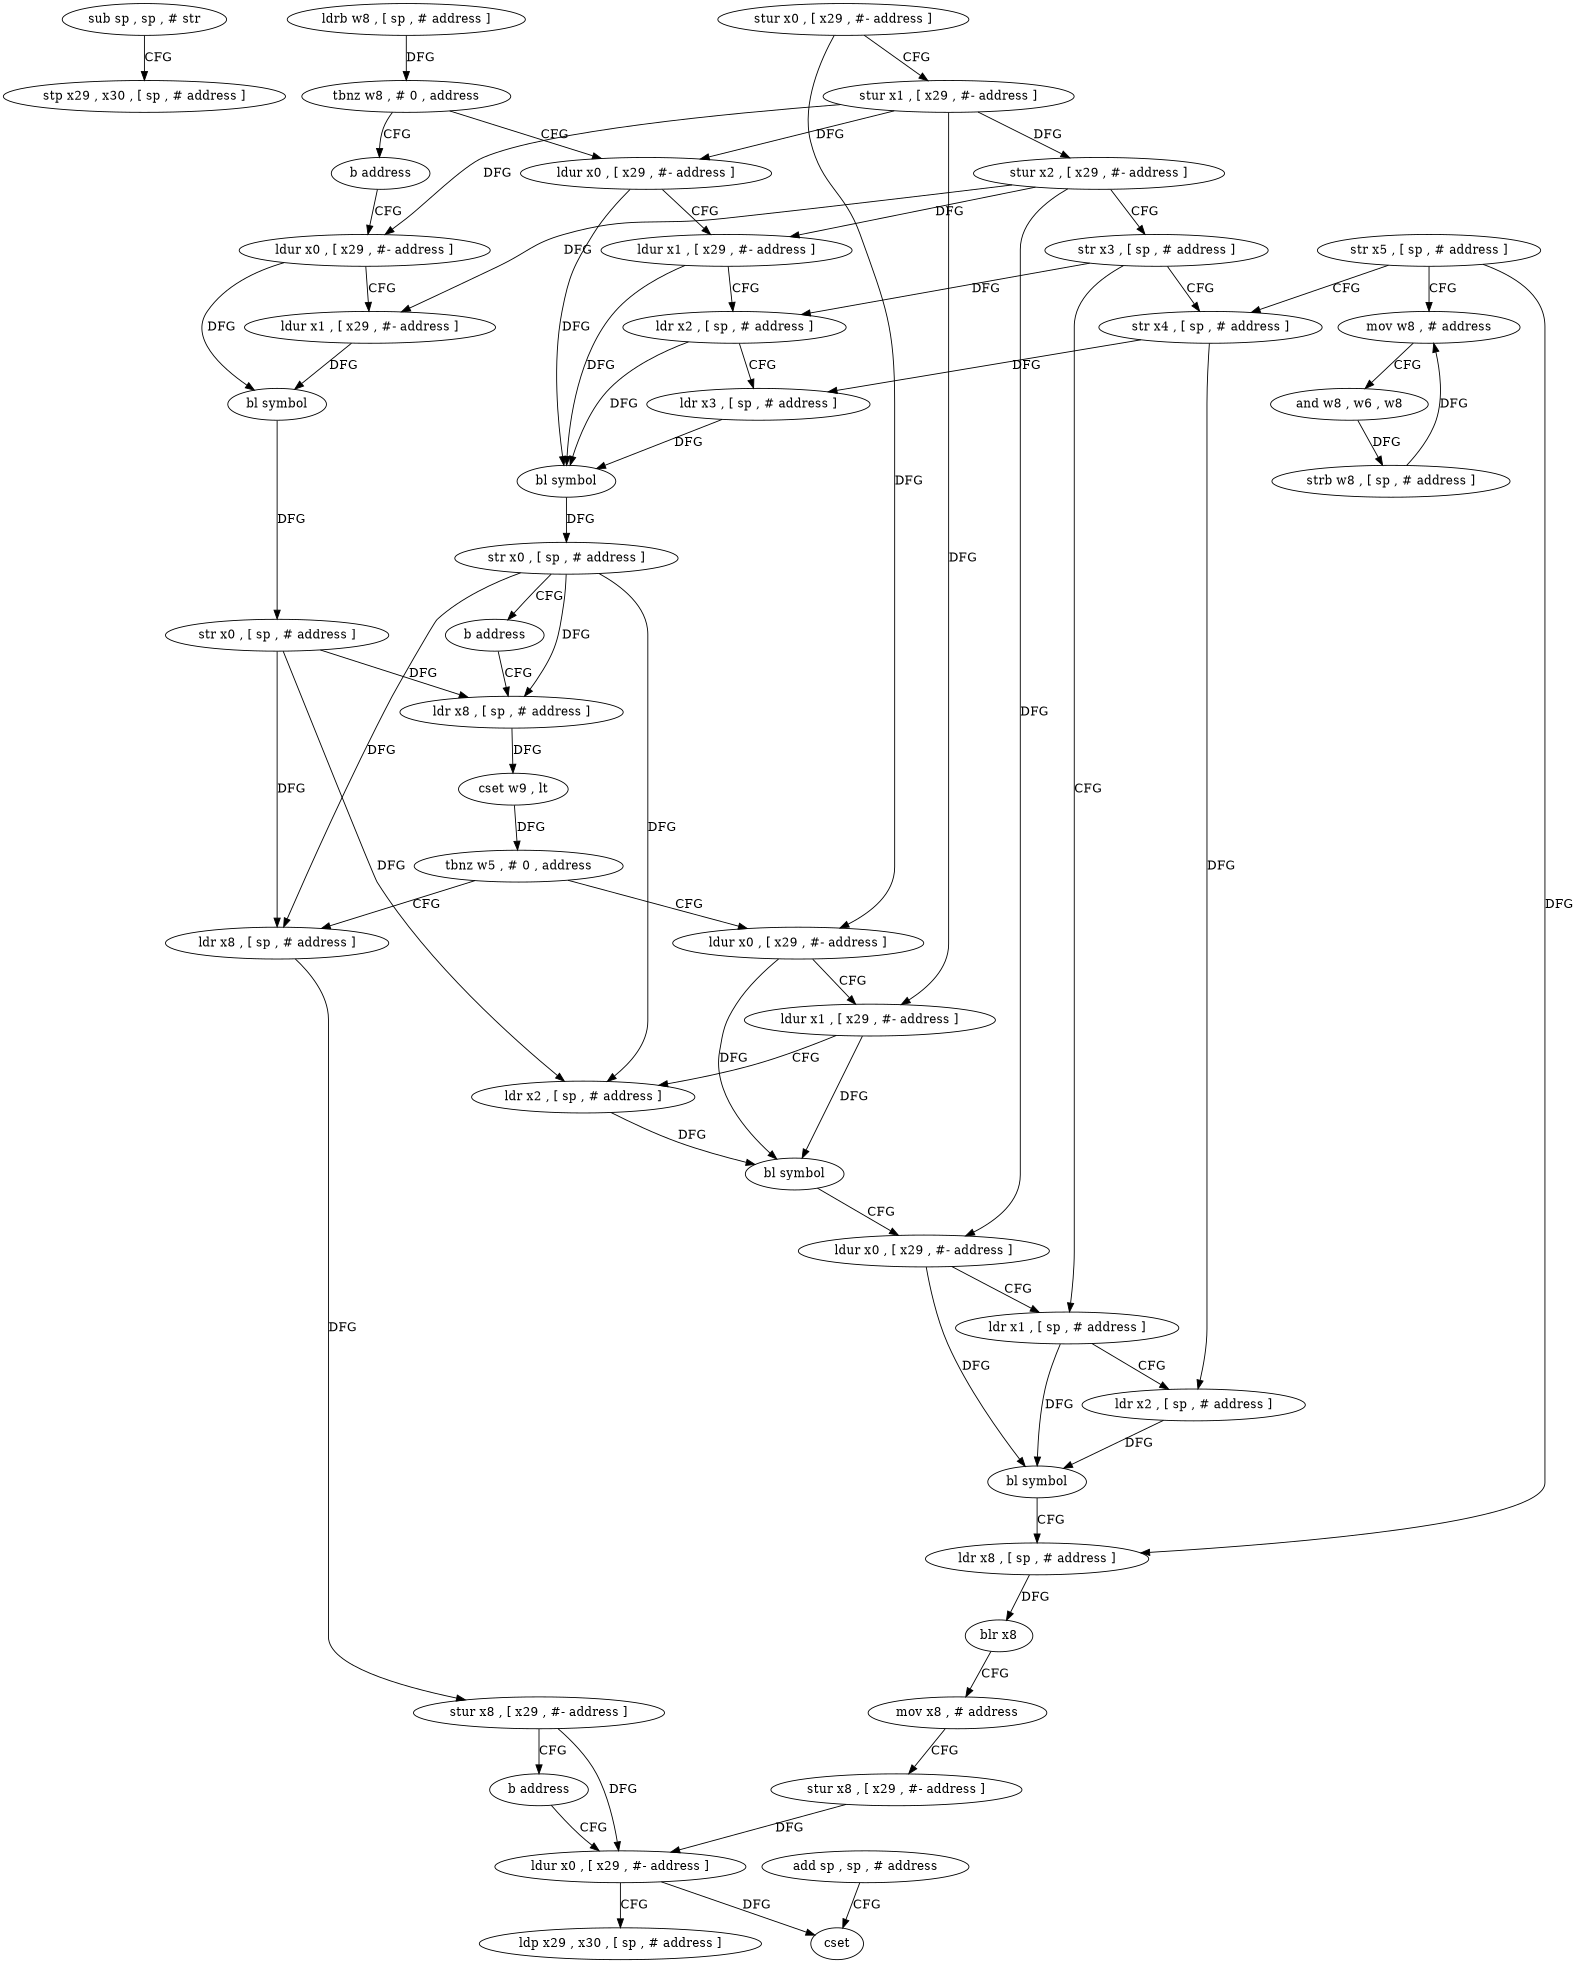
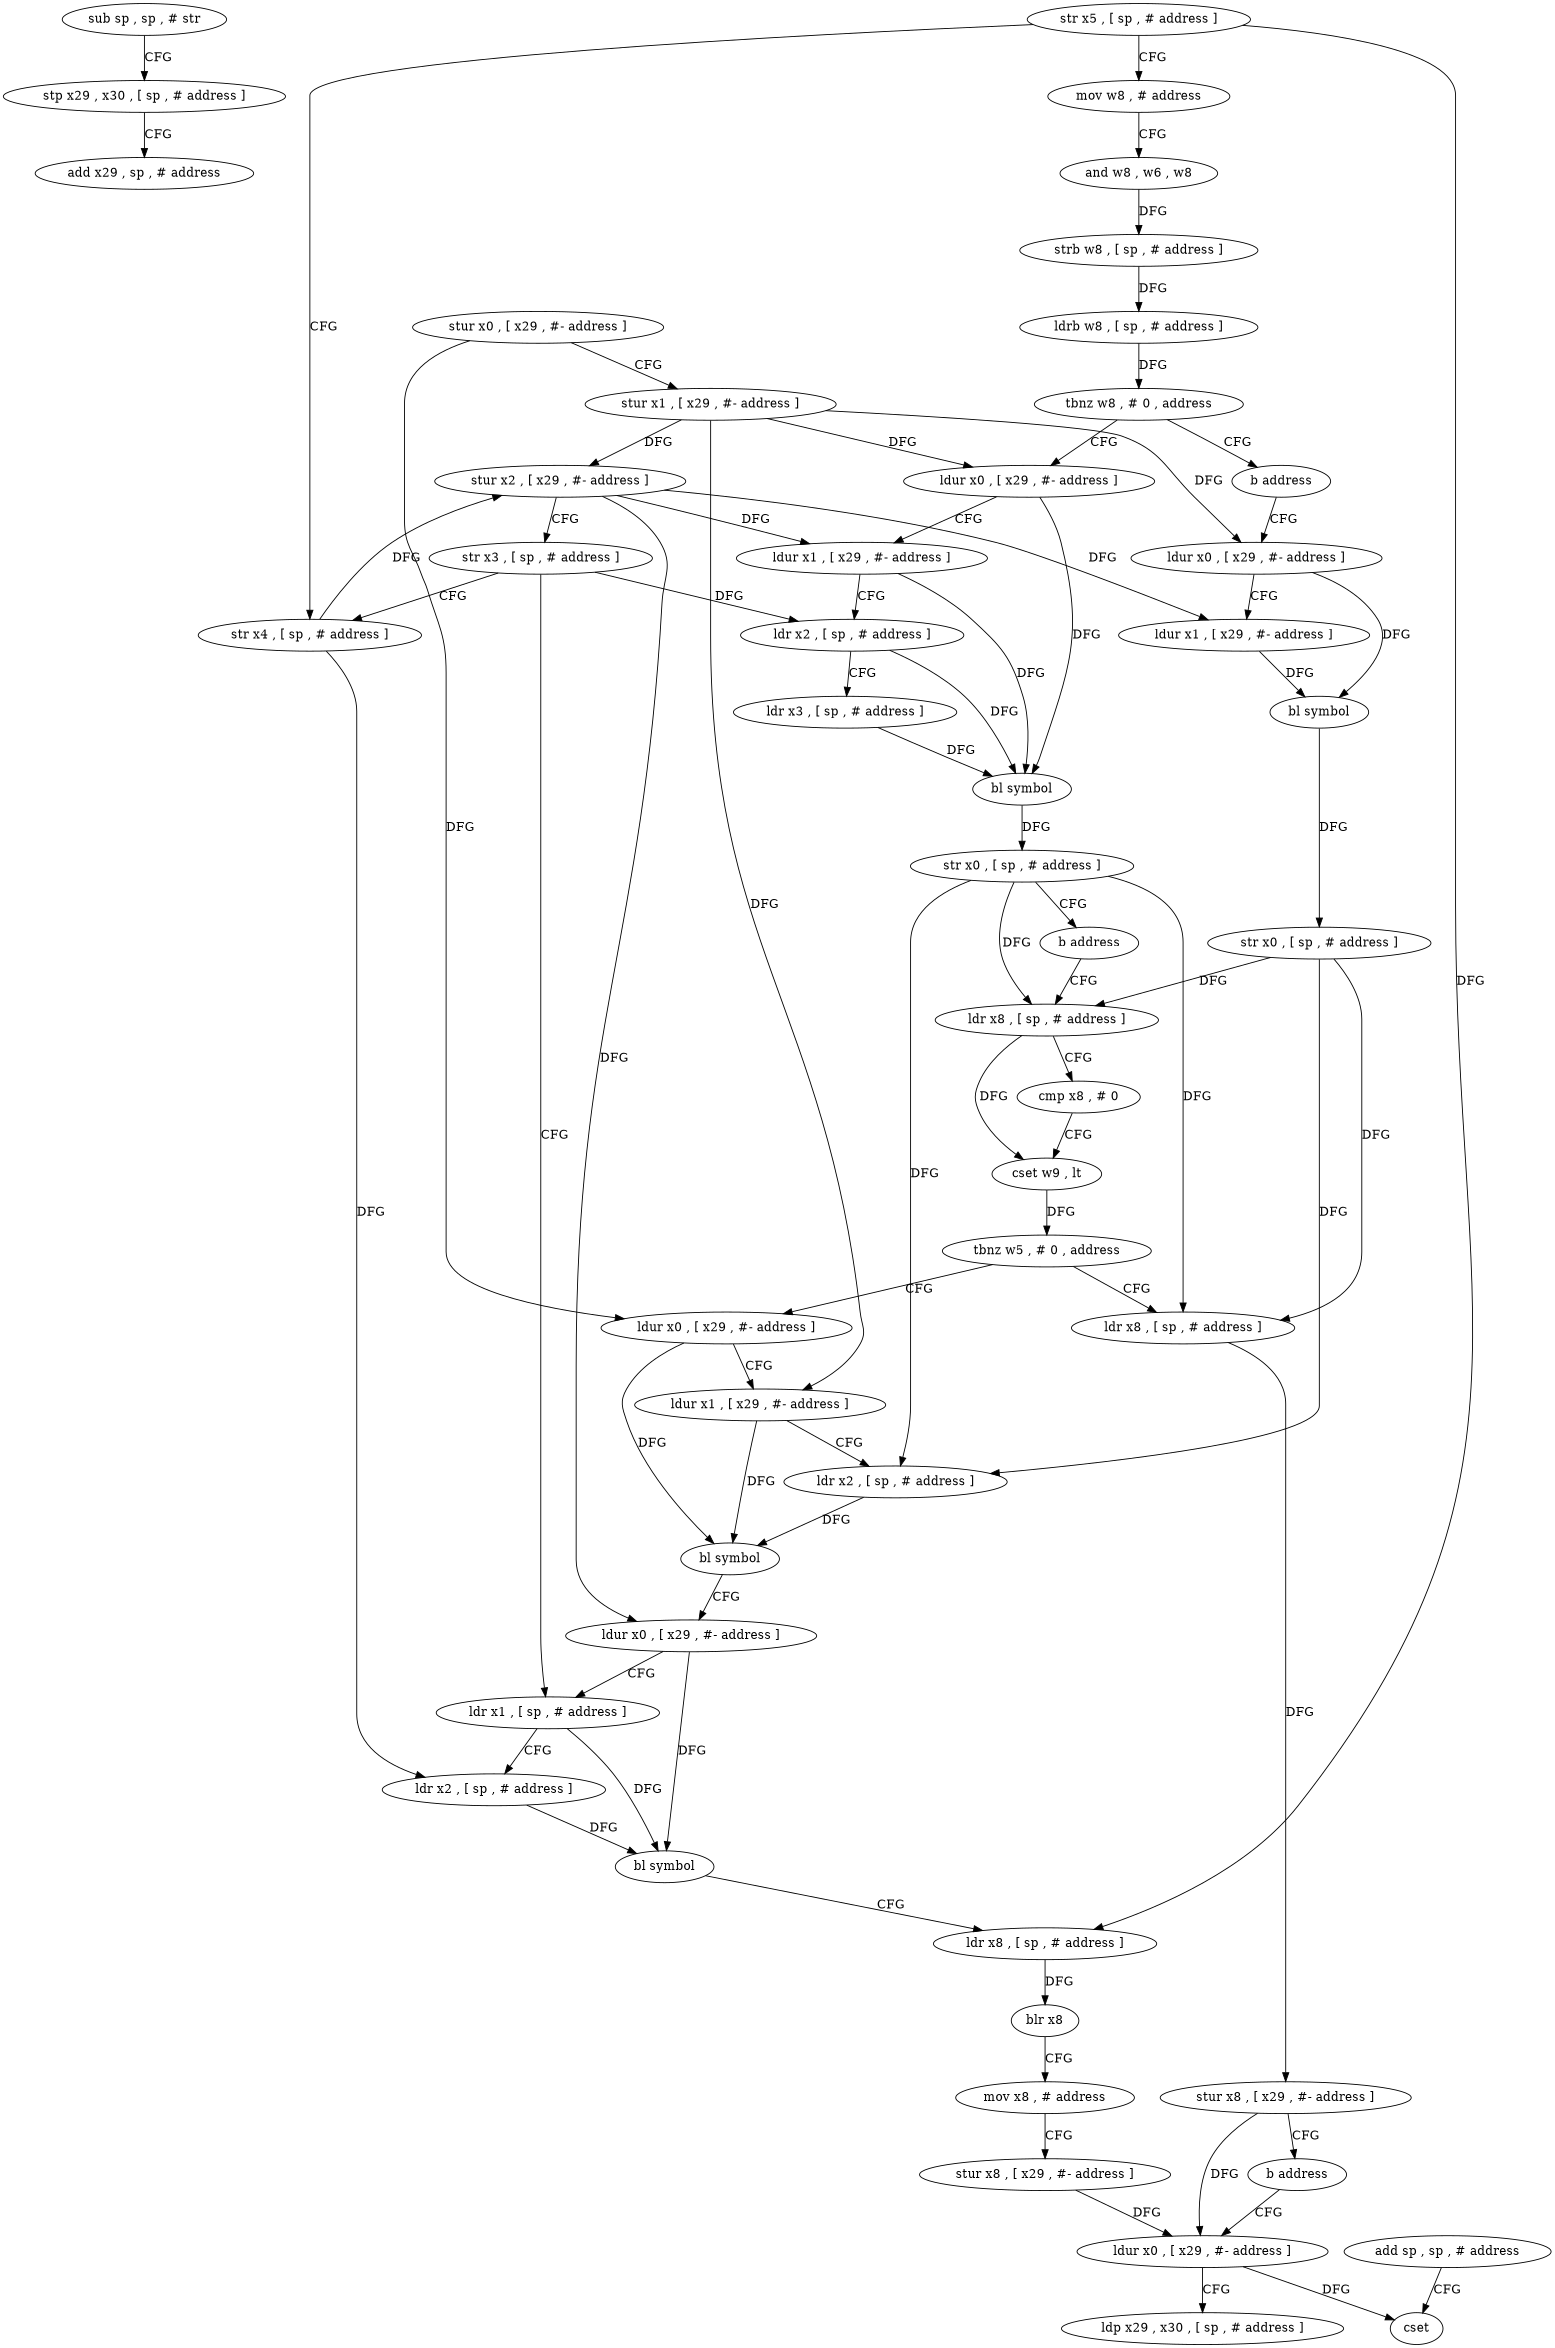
none -> (144, 173)
(989, 365) -> (394, 541)
(1438, 413) -> (1139, 284)
none -> (1079, 1097)
